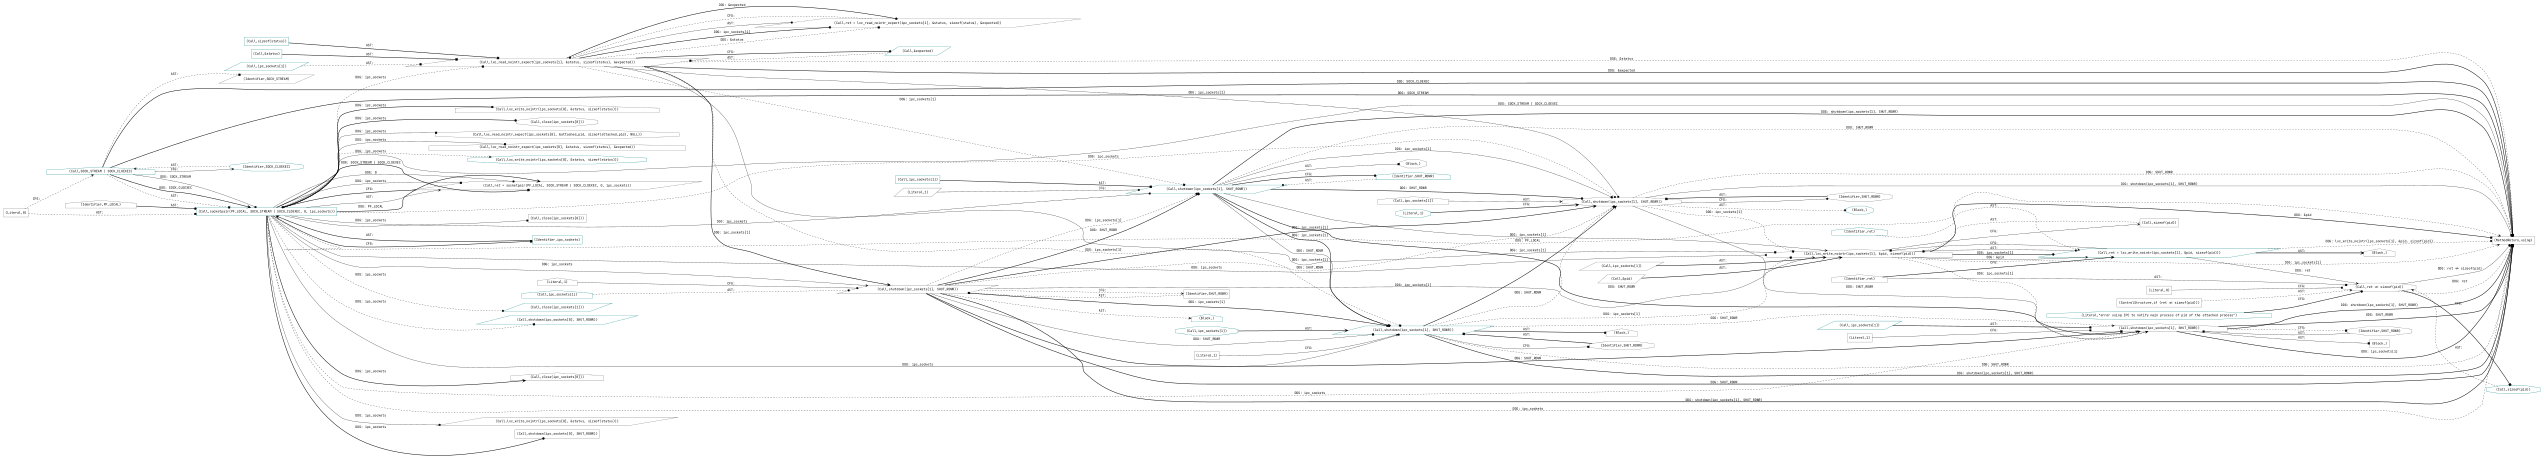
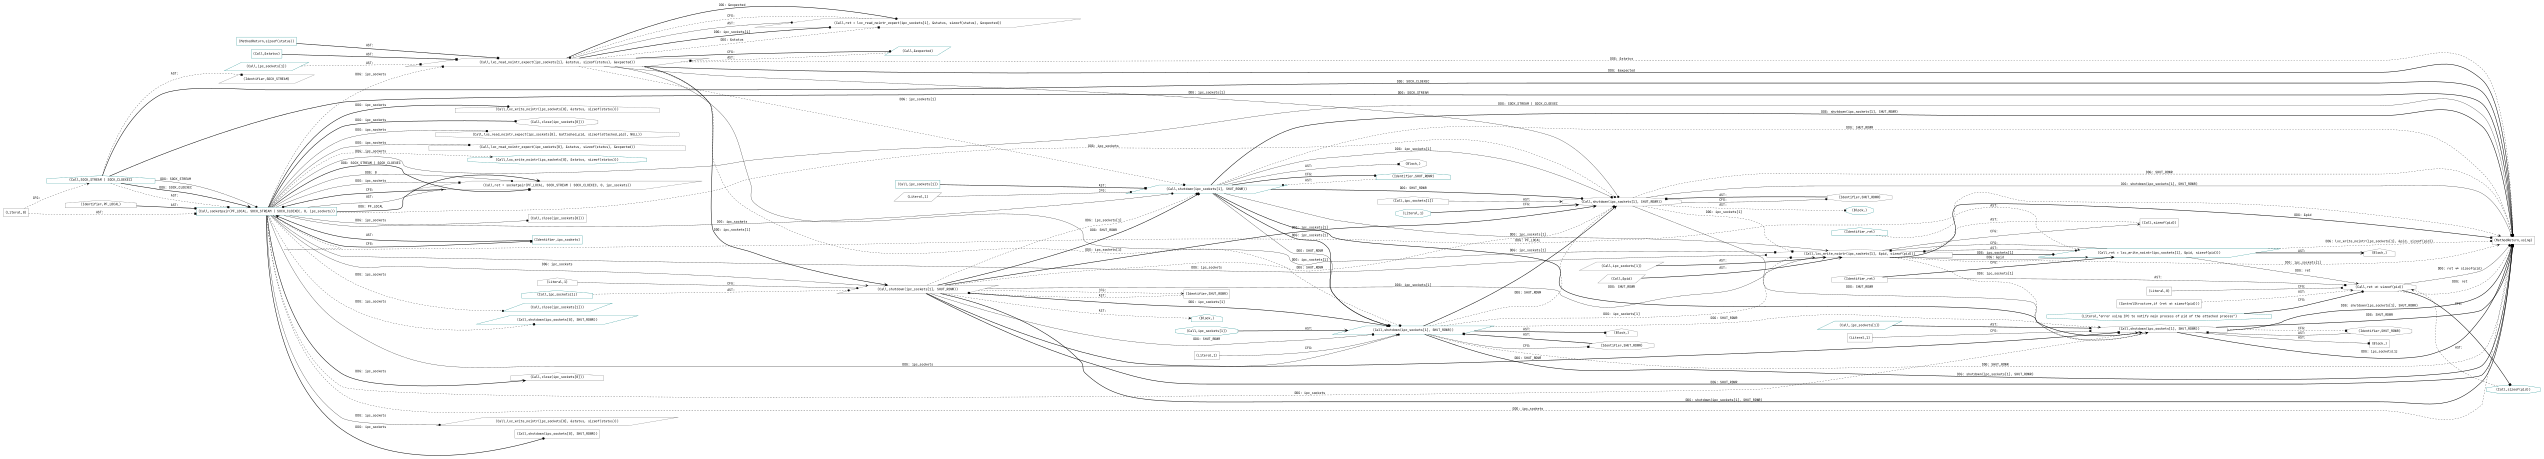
(267, 41) -> (267, 41)
(267, 167) -> none
